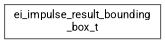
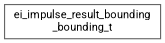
(83, 22) -> (83, 22)
